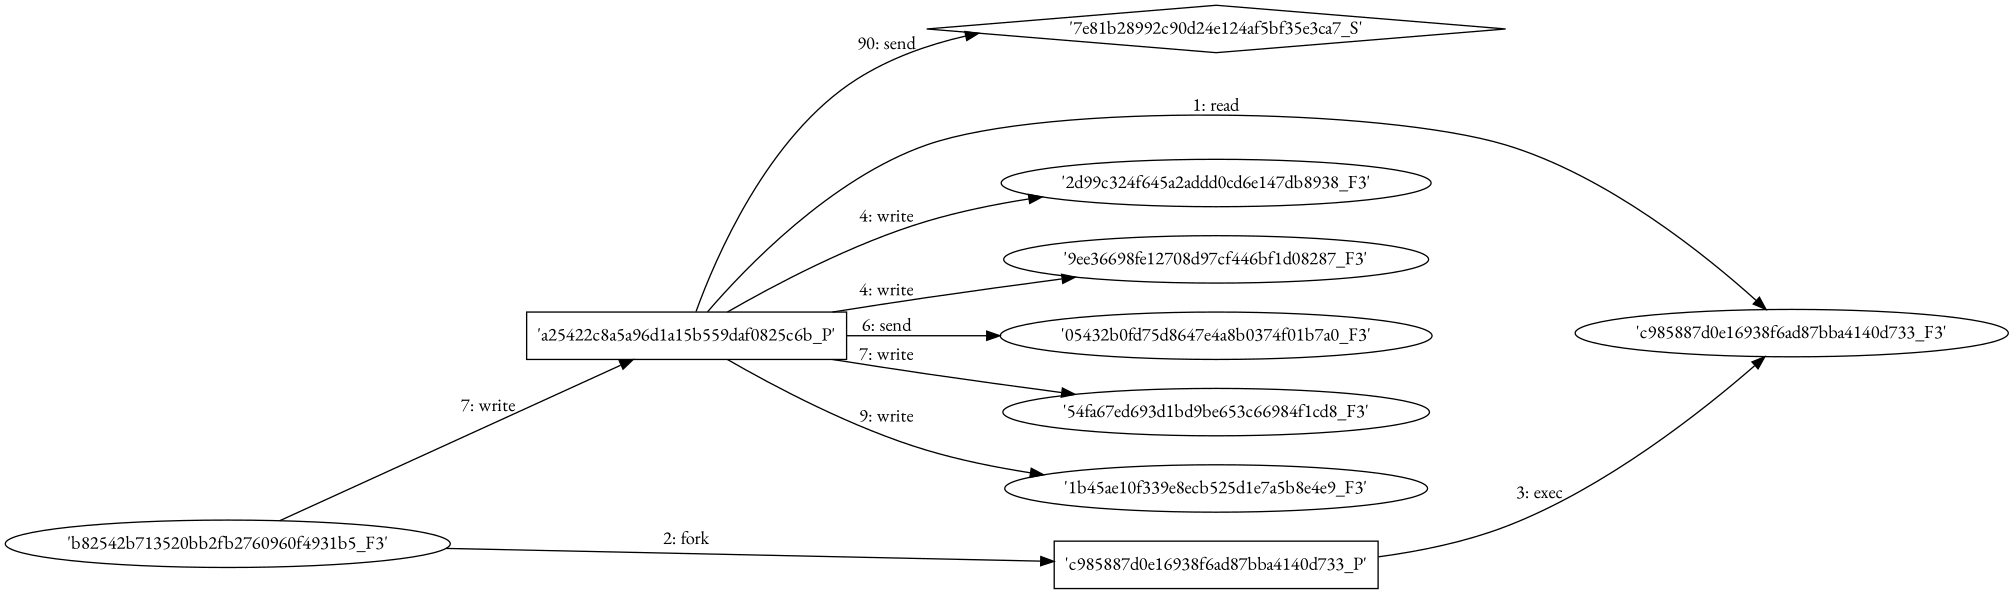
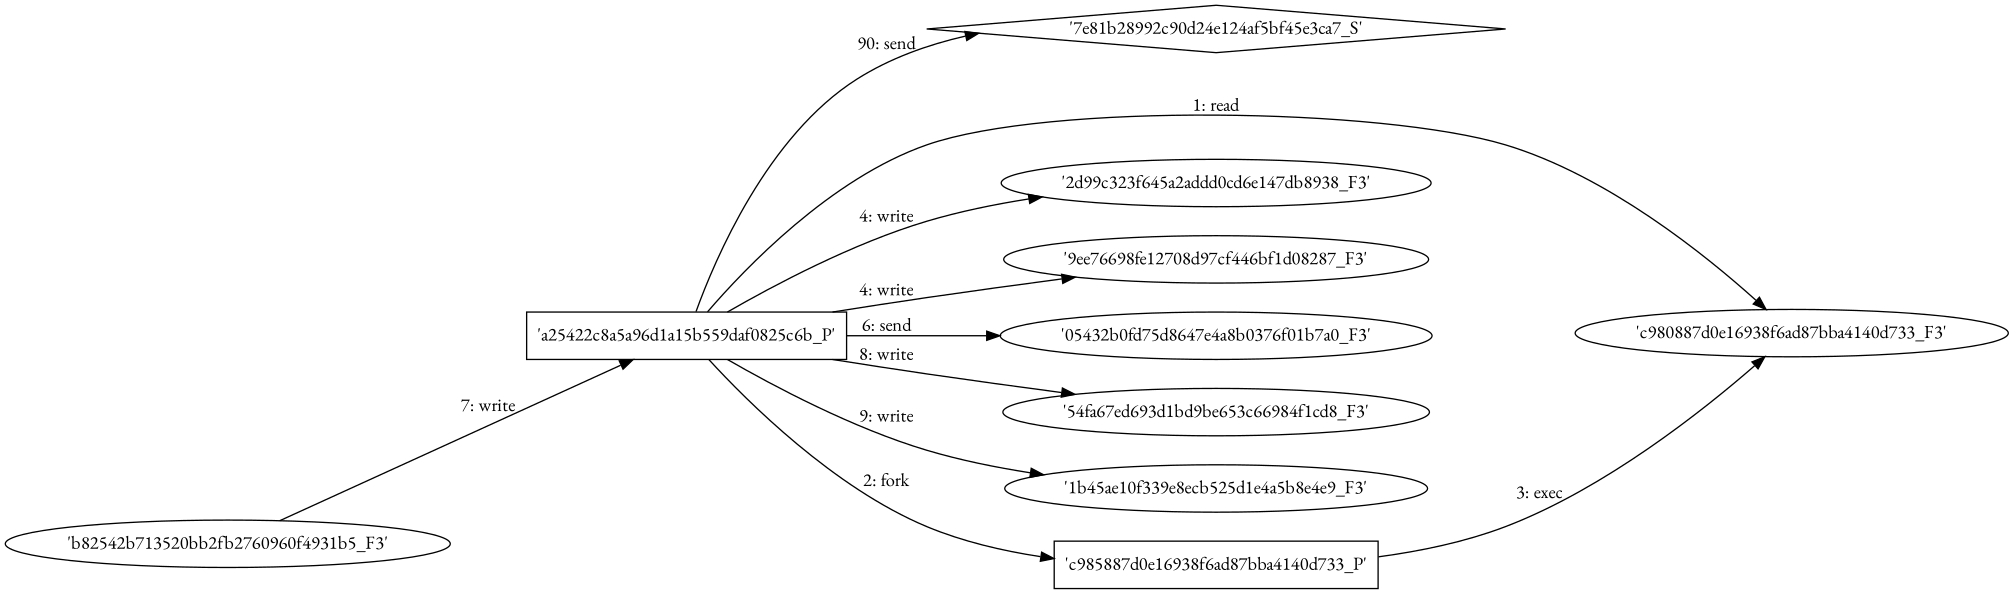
(1216, 29) -> (1216, 29)
(1216, 183) -> (1216, 183)
(1216, 259) -> (1216, 259)
(1792, 333) -> (1792, 333)
(1216, 336) -> (1216, 336)
(887, 355) -> (887, 355)
(1216, 488) -> (1216, 488)
(743, 555) -> (857, 489)
